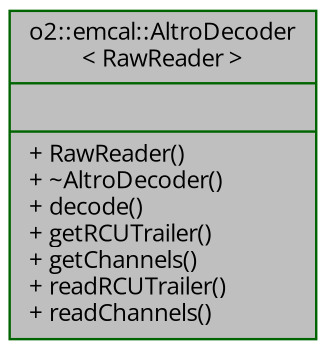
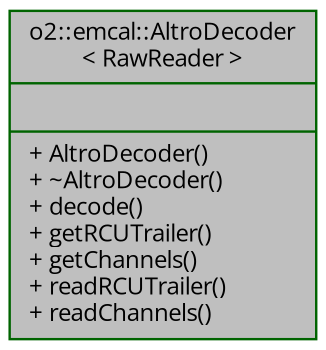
(107, 154) -> (119, 154)
